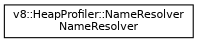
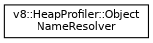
(99, 21) -> (76, 21)
